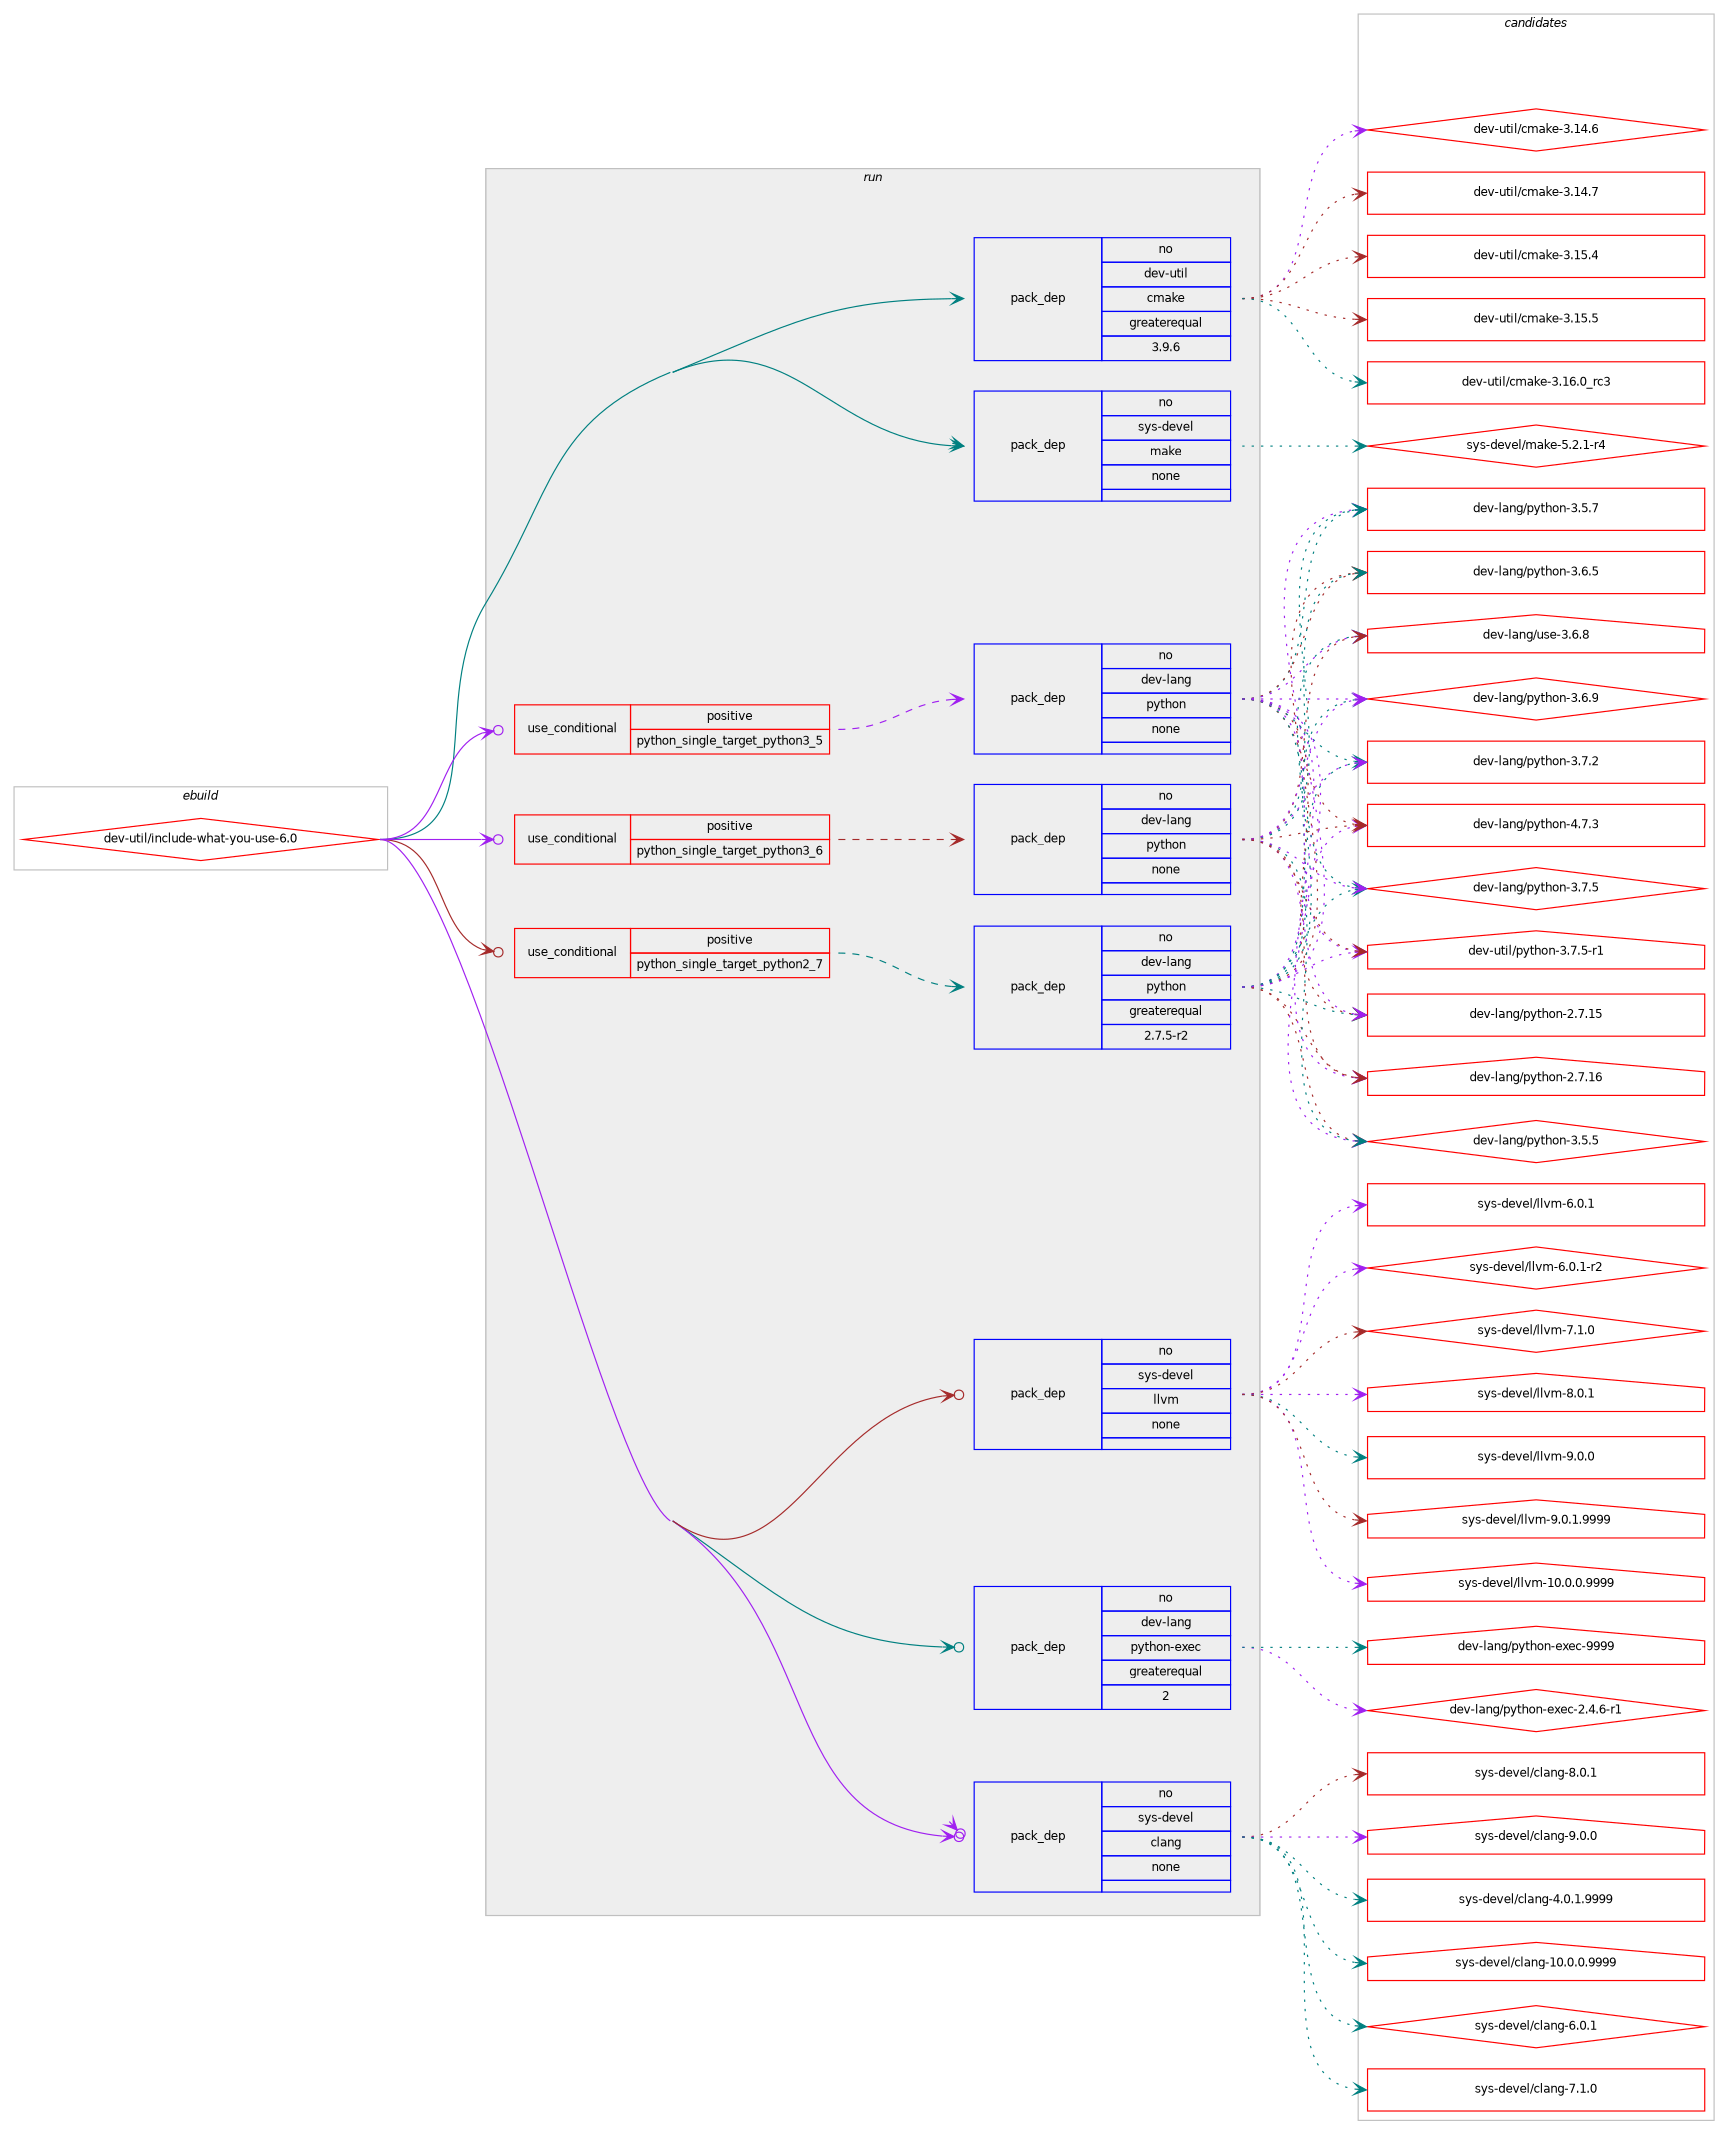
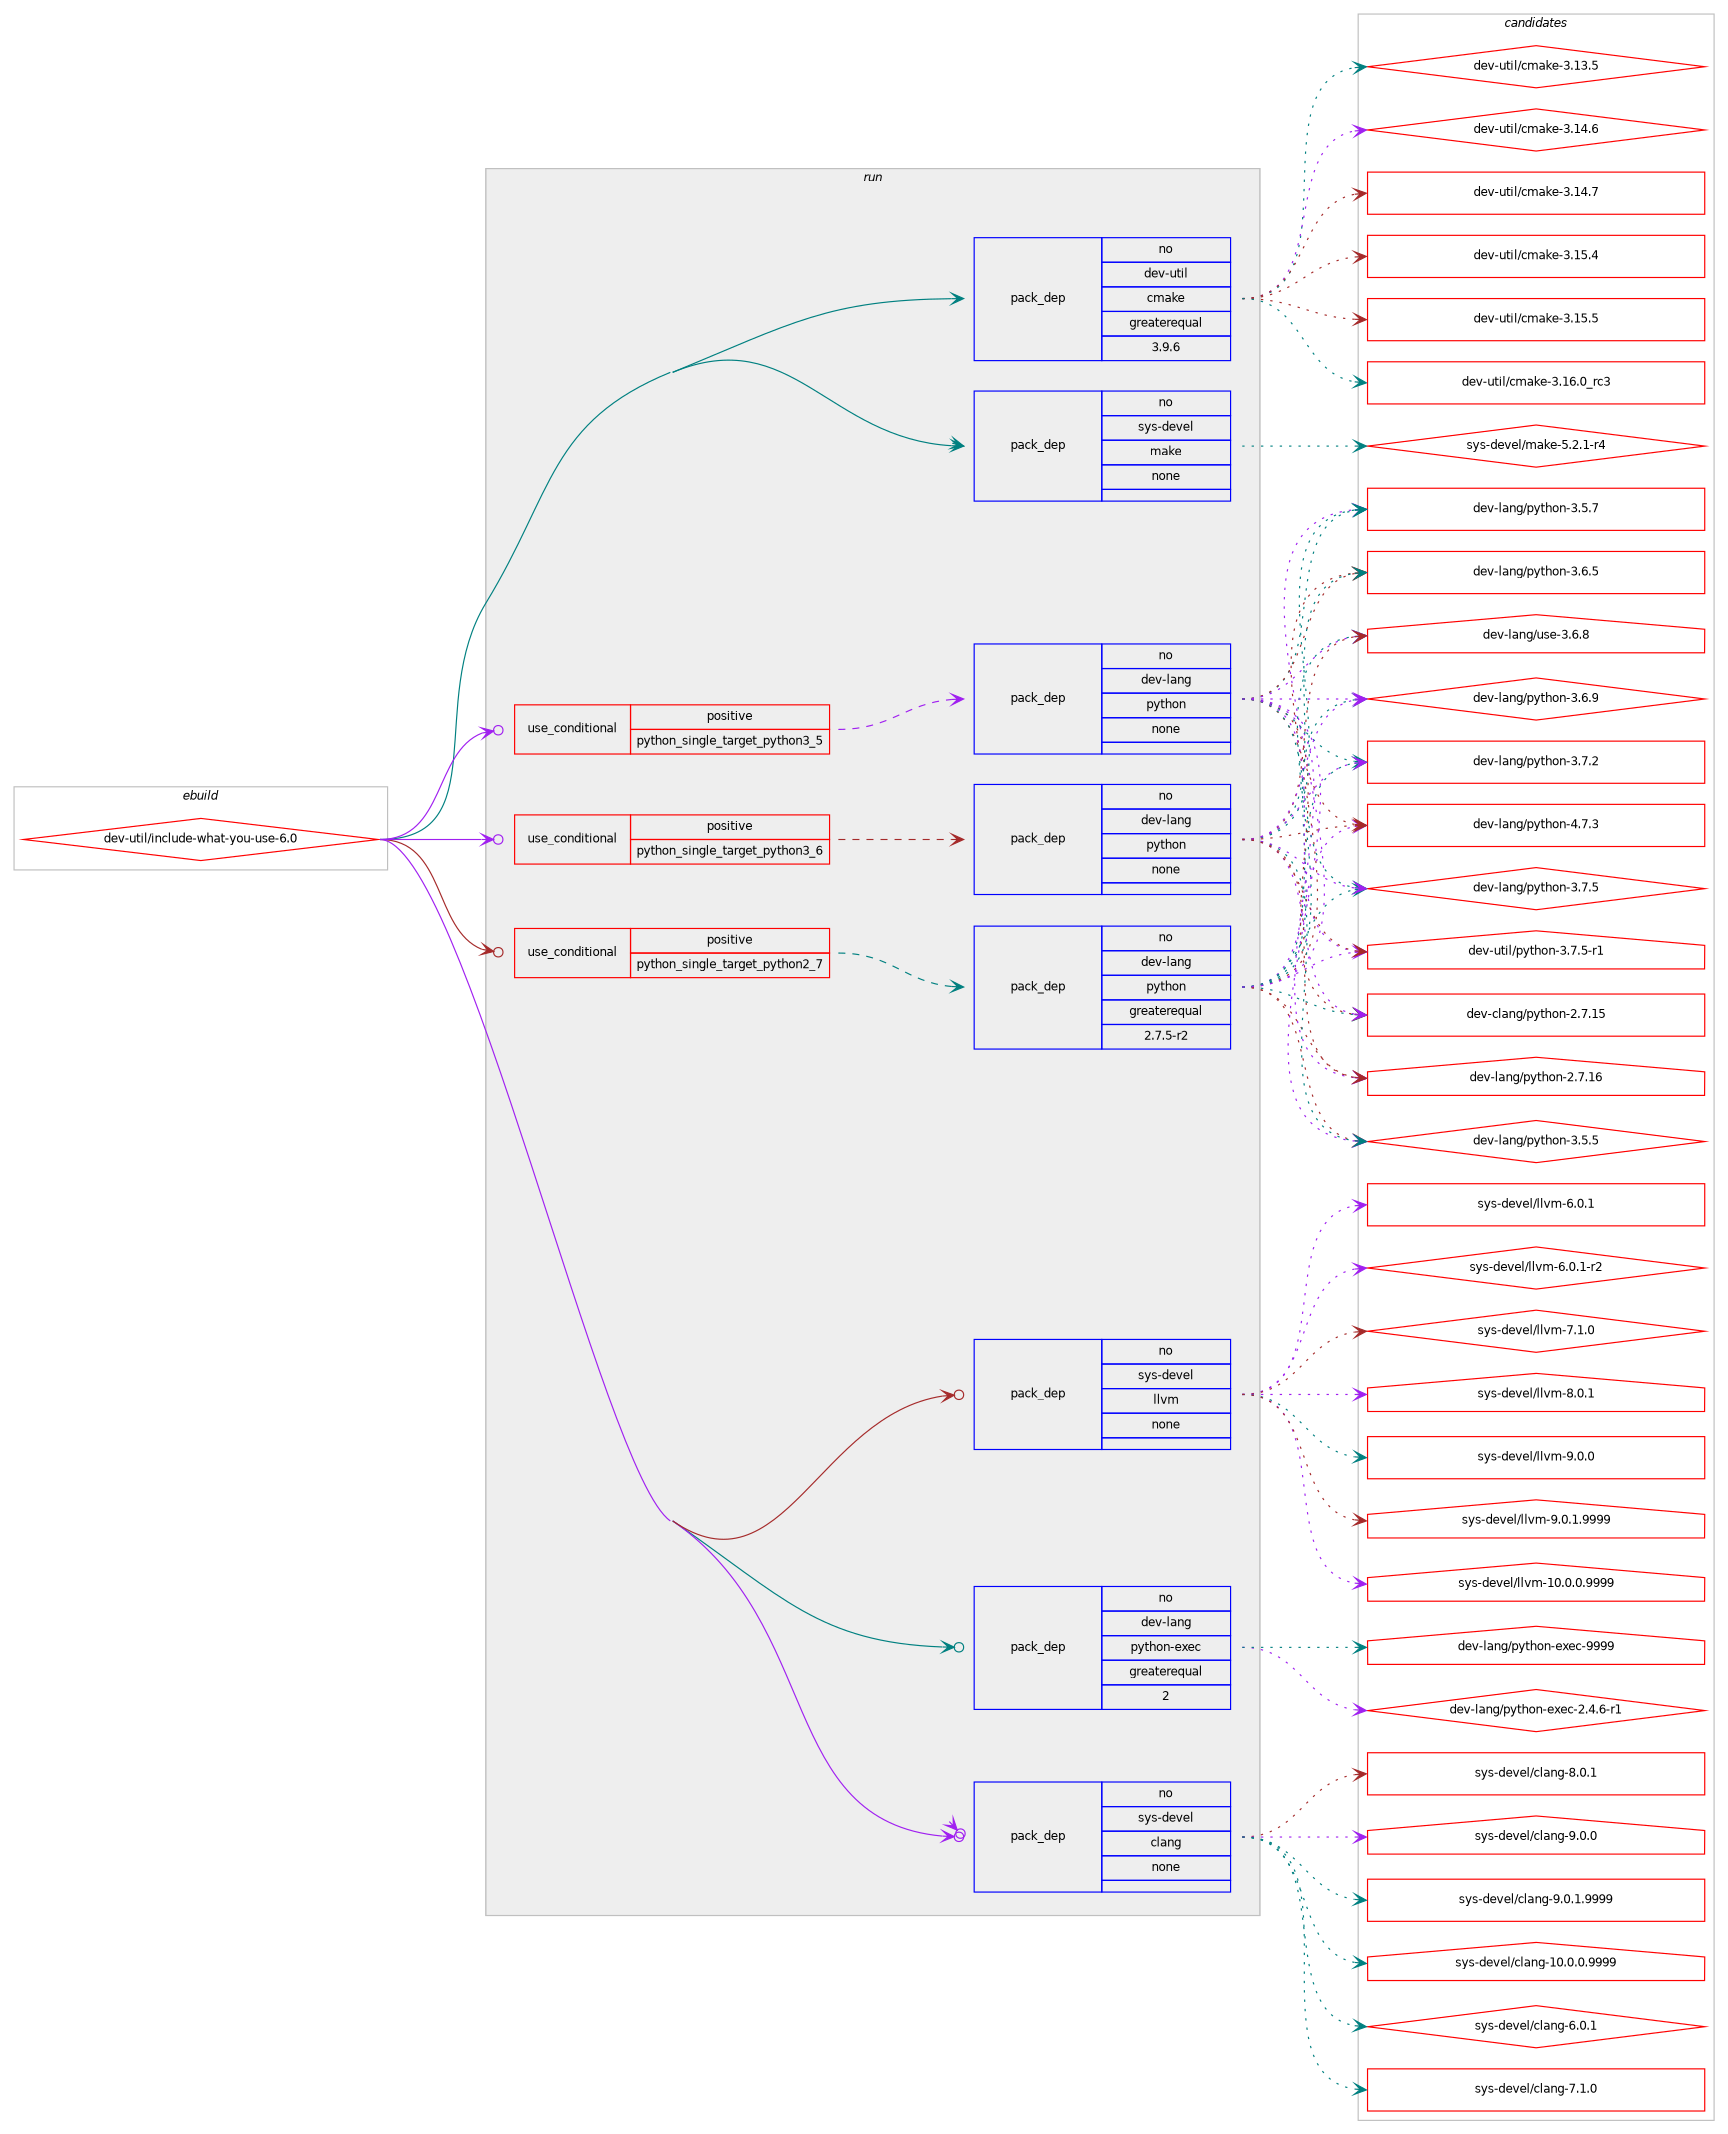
none -> (1536, 67)
(1536, 1015) -> (1536, 1015)
(1536, 1900) -> (1536, 1900)
